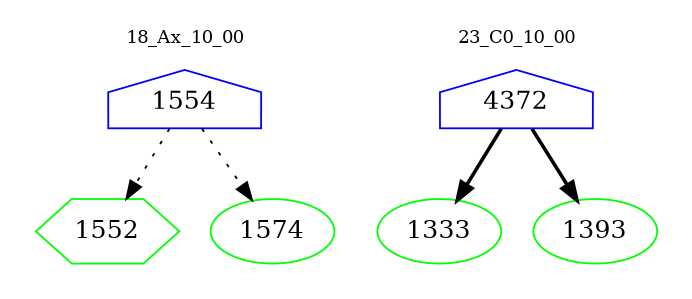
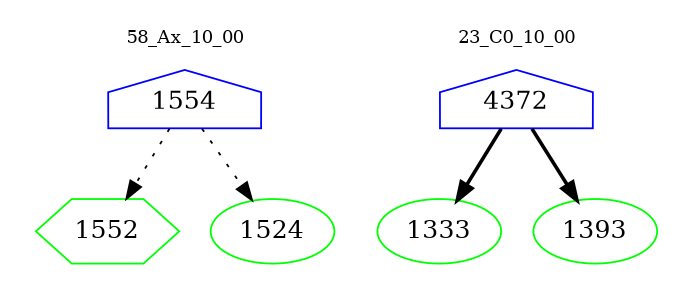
(186, 39) -> (186, 39)
(273, 231) -> (273, 231)
